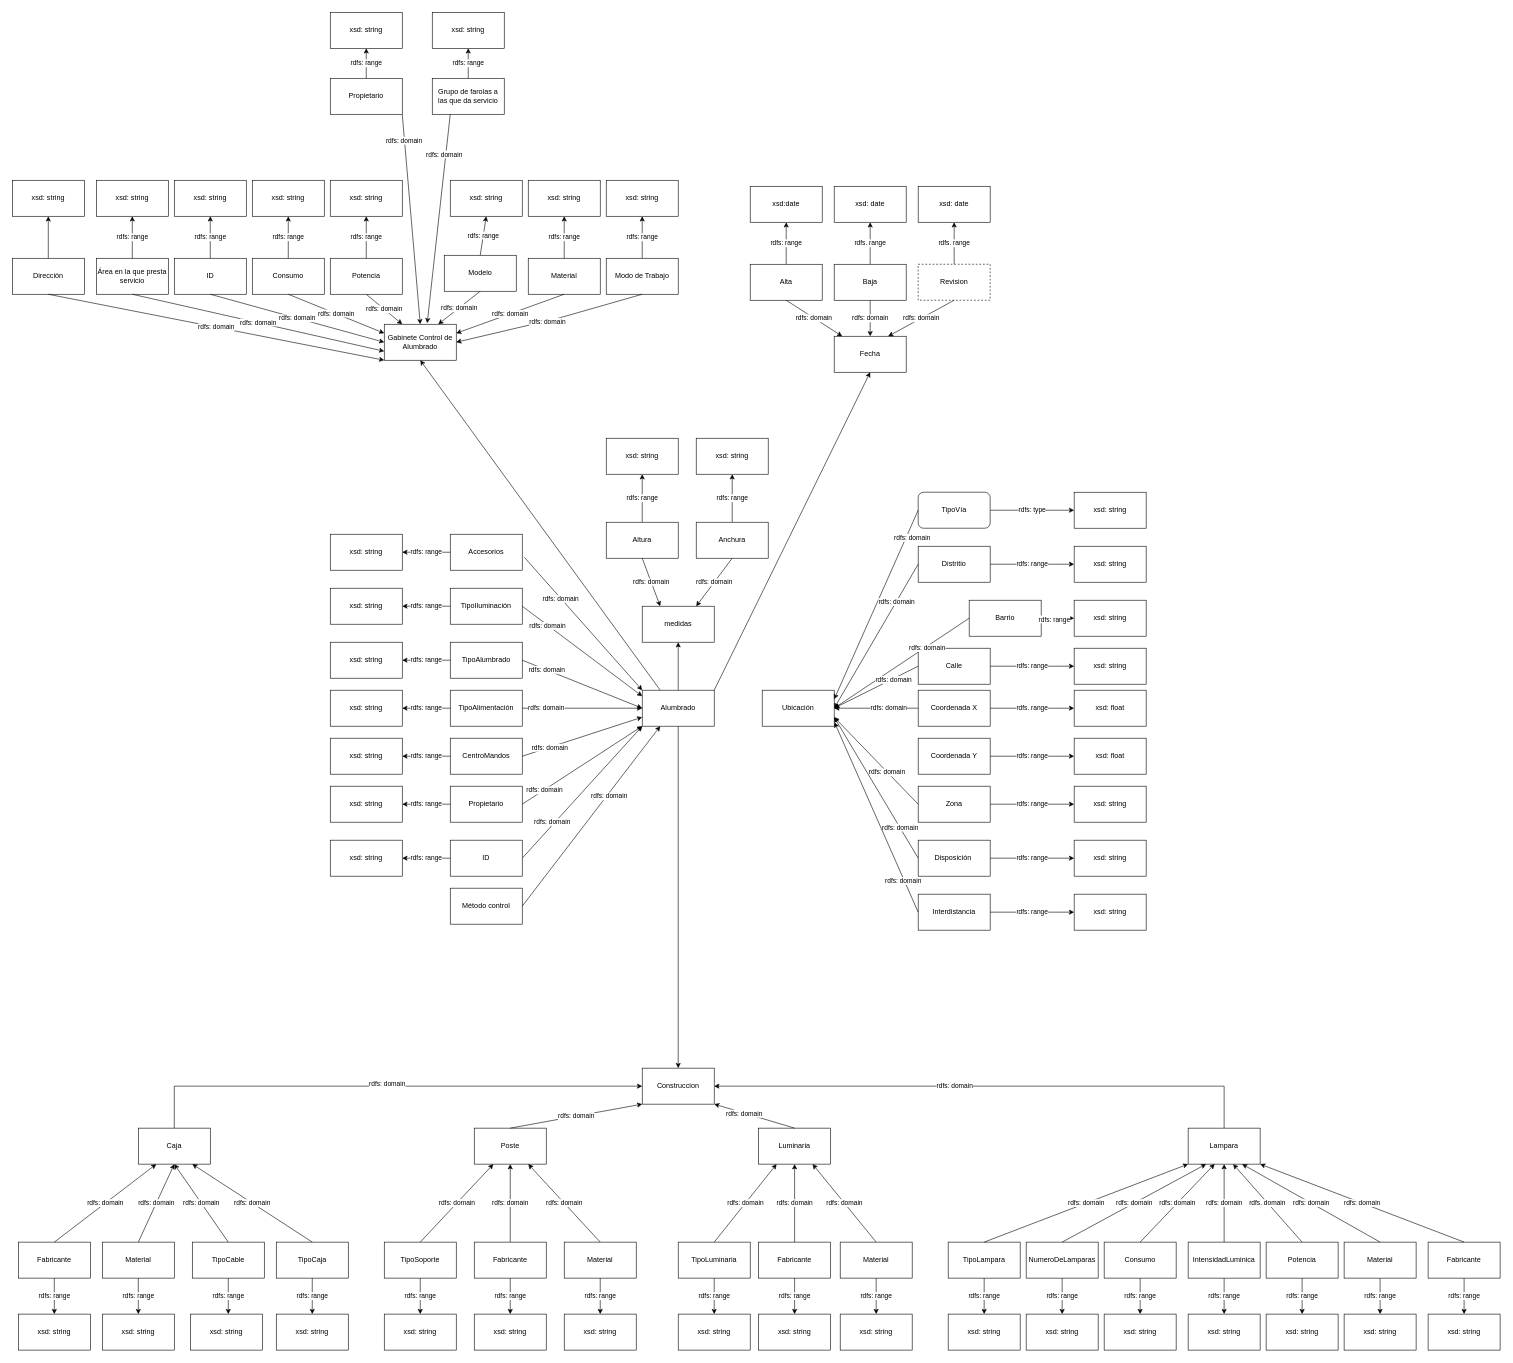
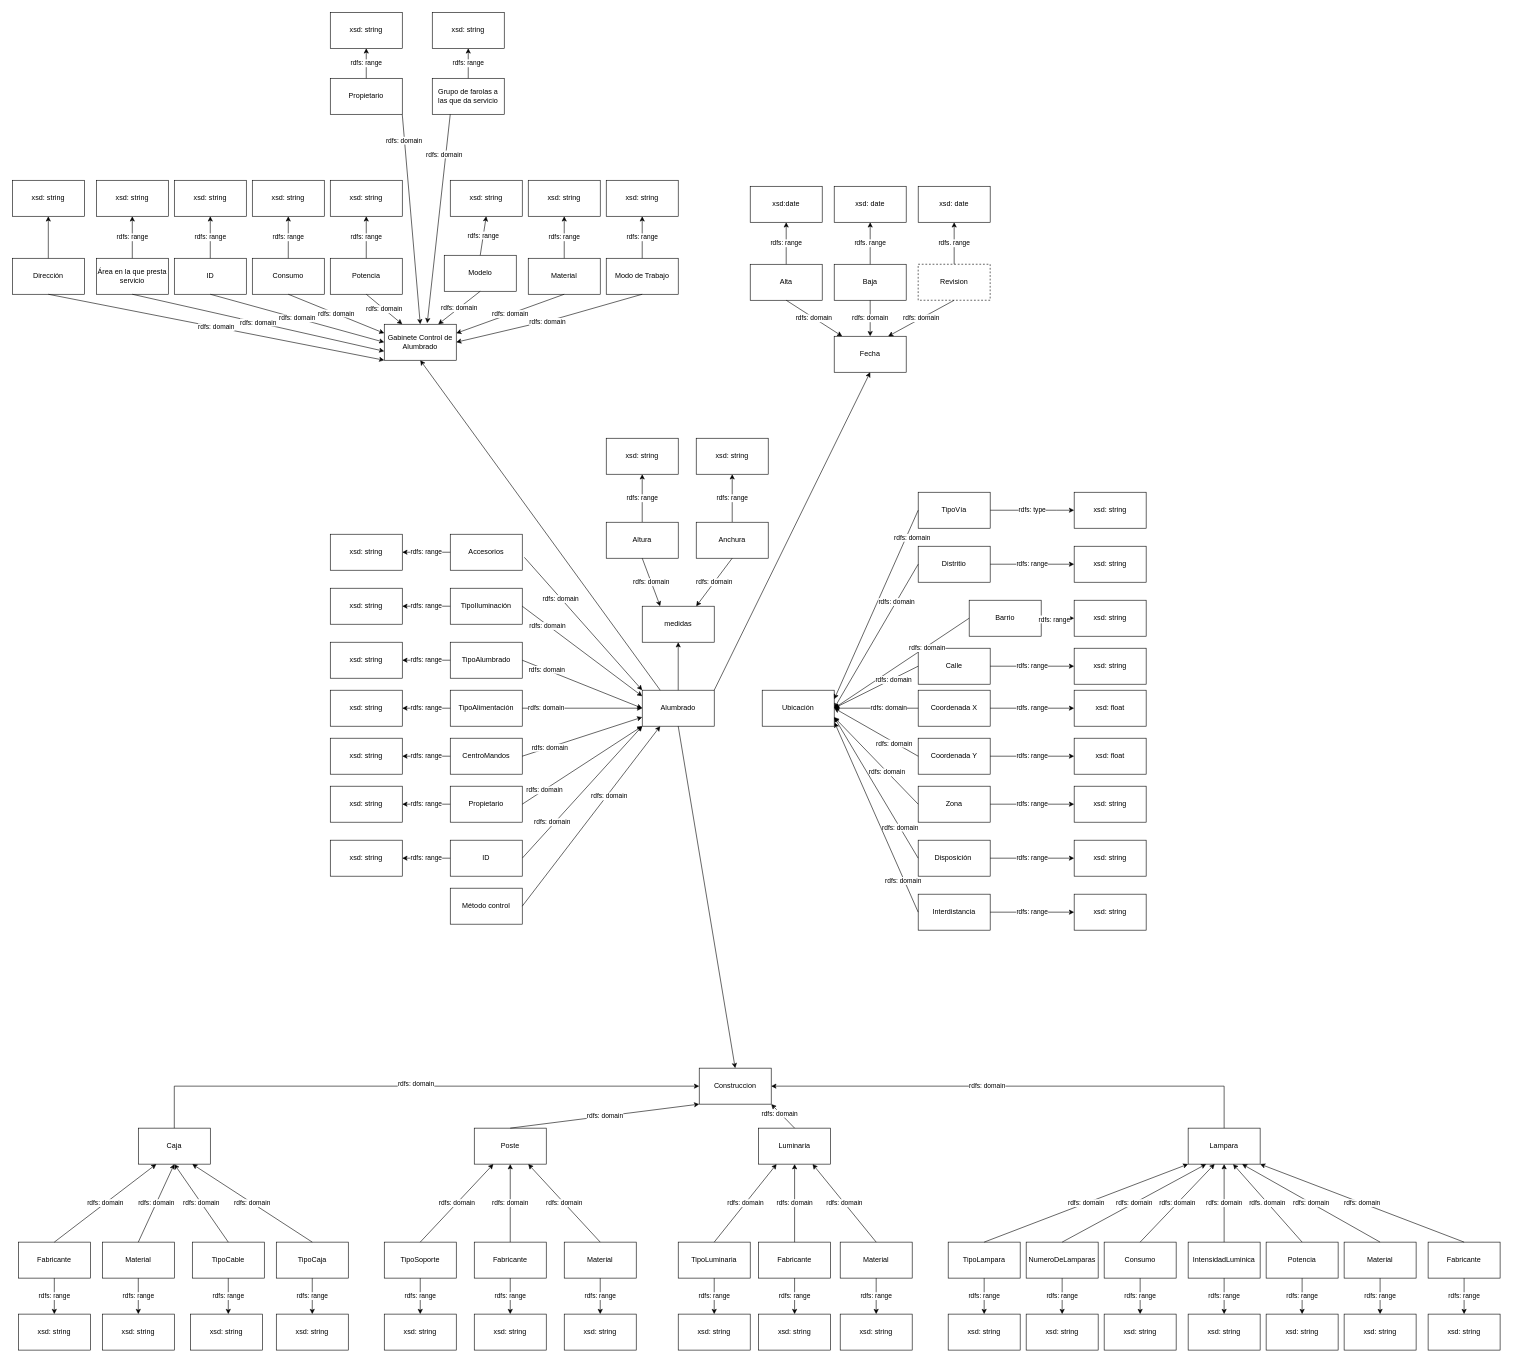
(954, 510) -> (954, 510)
none -> (878, 733)
(678, 1086) -> (735, 1086)
